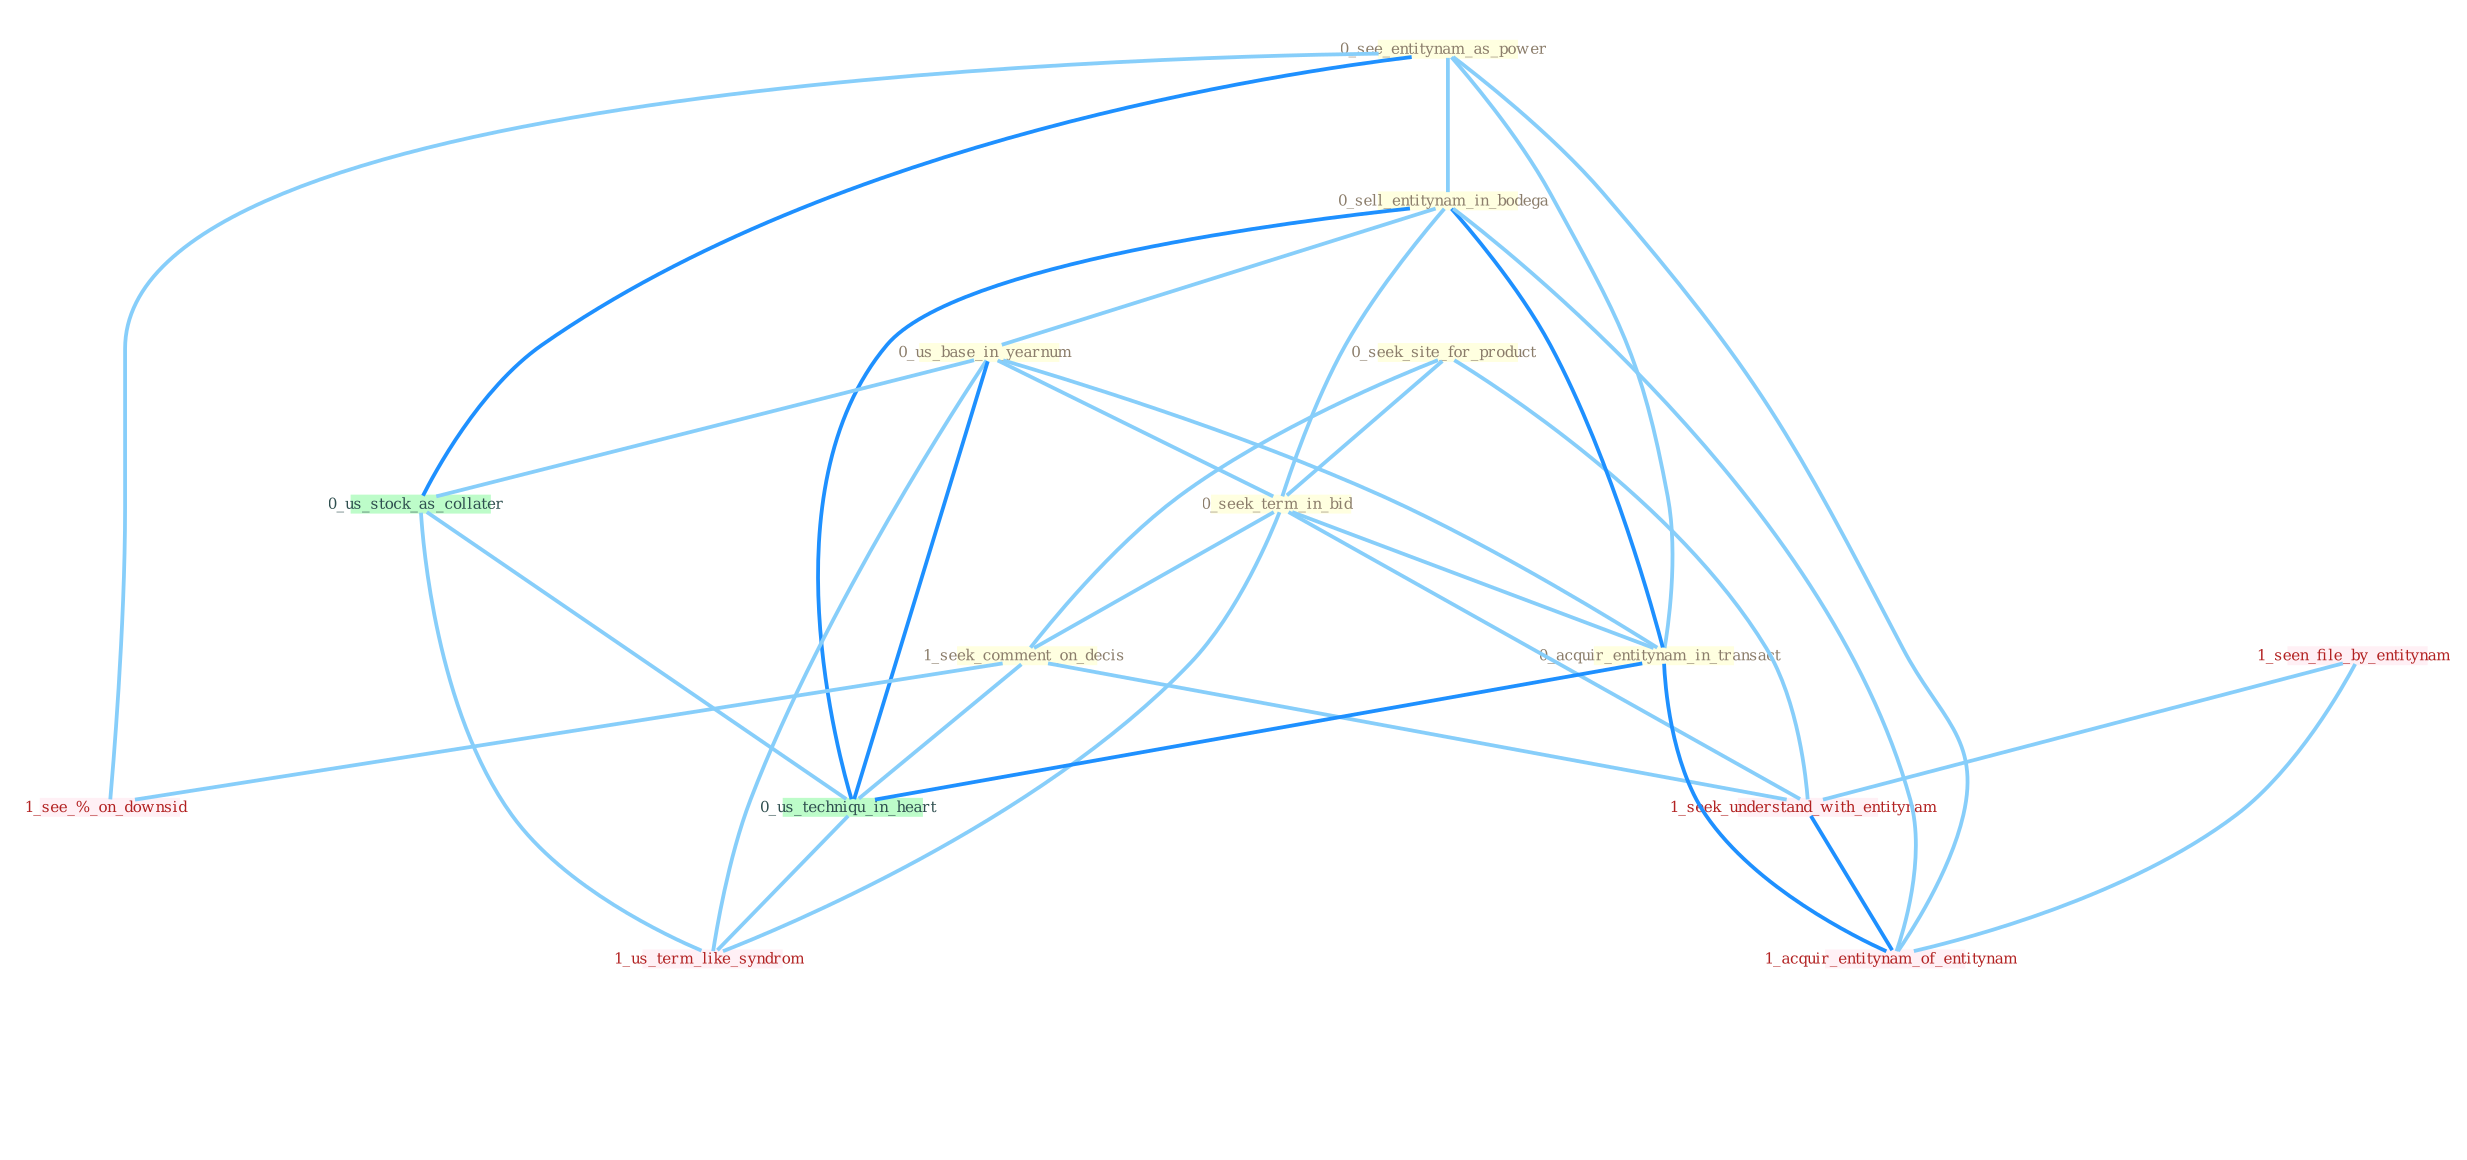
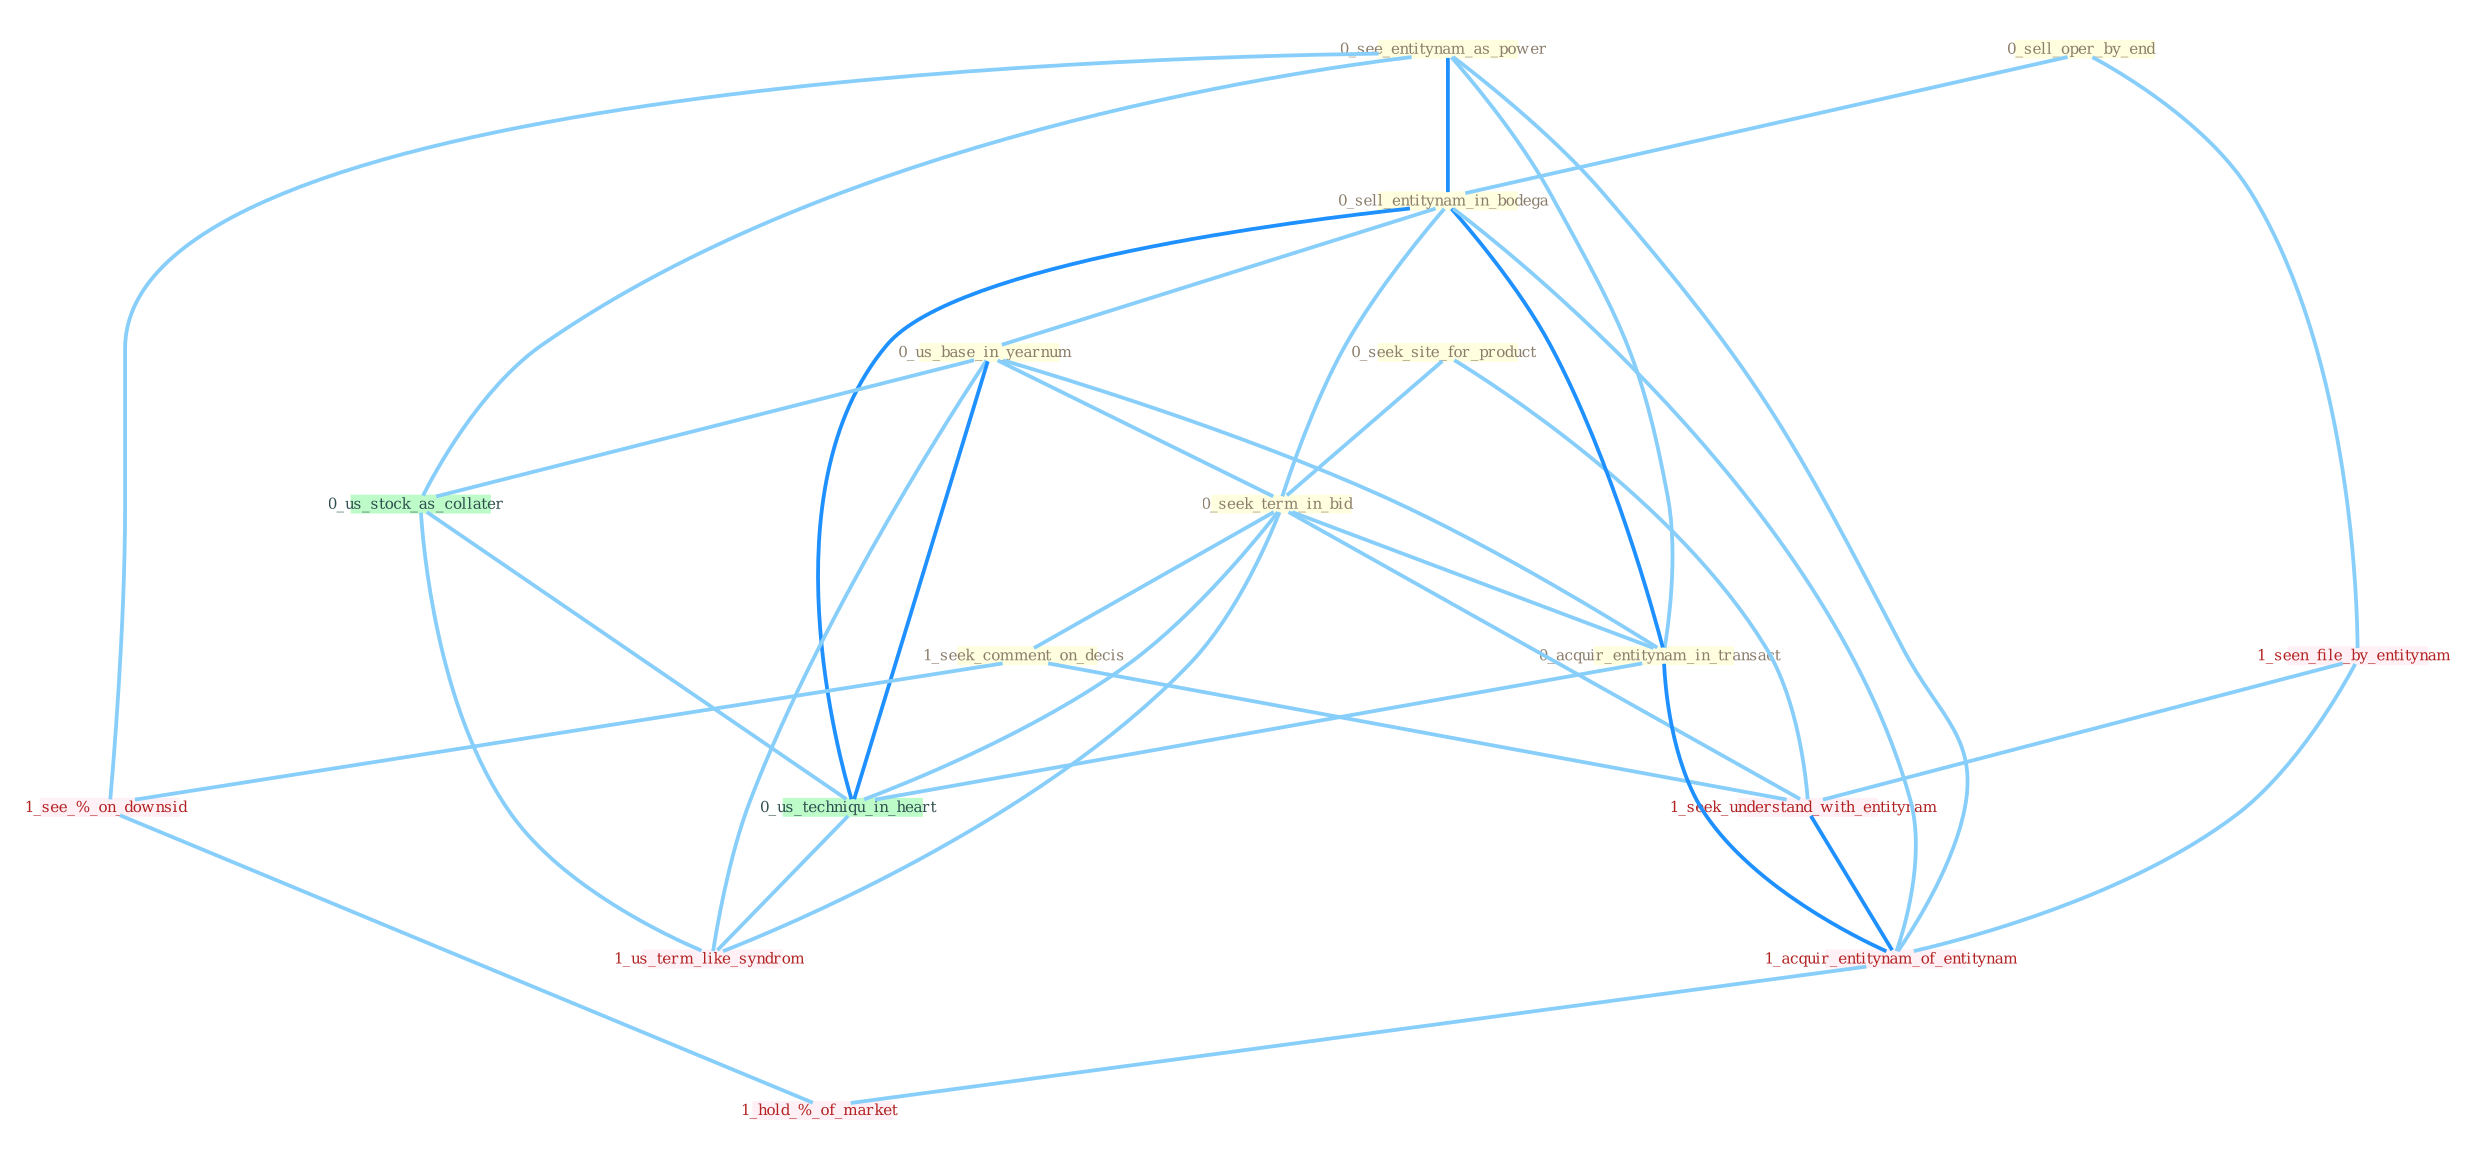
none -> (2085, 49)
(1448, 125) -> (1448, 125)
(869, 184) -> (869, 184)
(1191, 488) -> none
(940, 731) -> (1083, 694)
(1259, 731) -> (1259, 731)
none -> (822, 1111)
